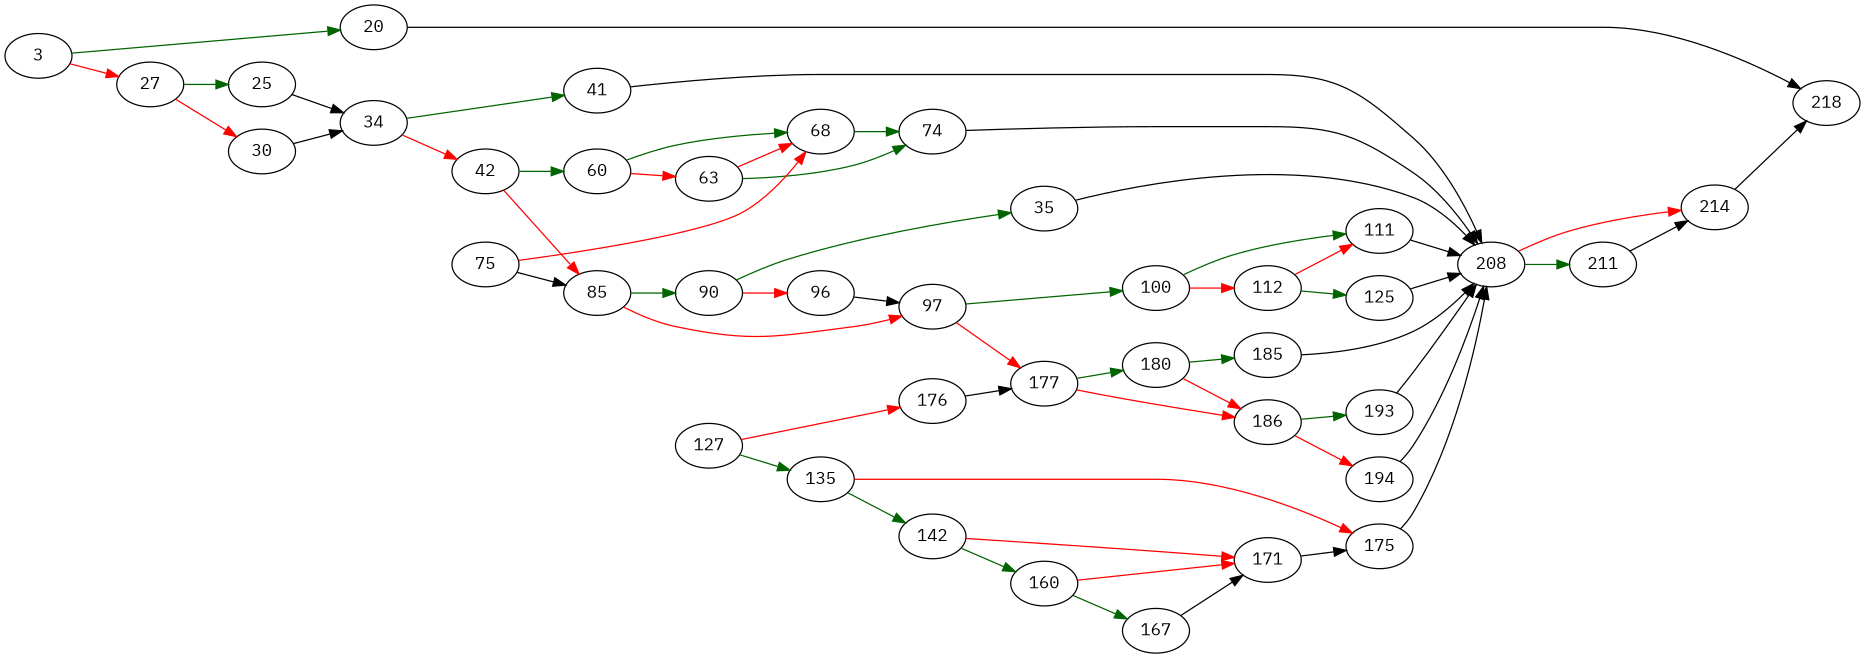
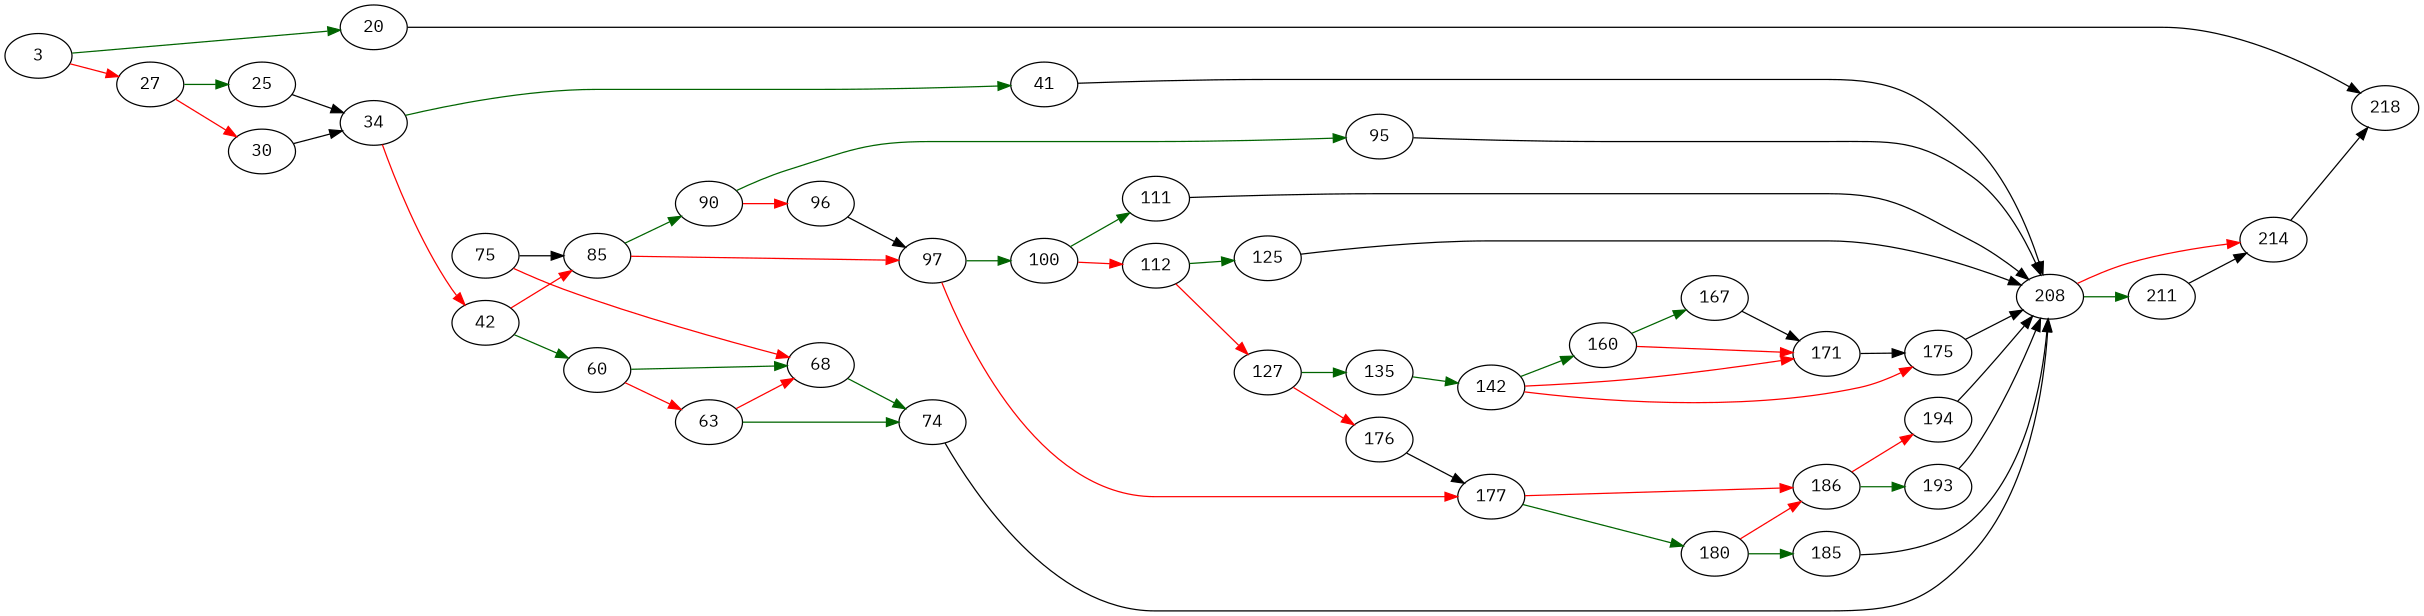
(1044, 209) -> (1379, 137)
(1318, 262) -> (1207, 315)
(1102, 479) -> (1714, 402)
